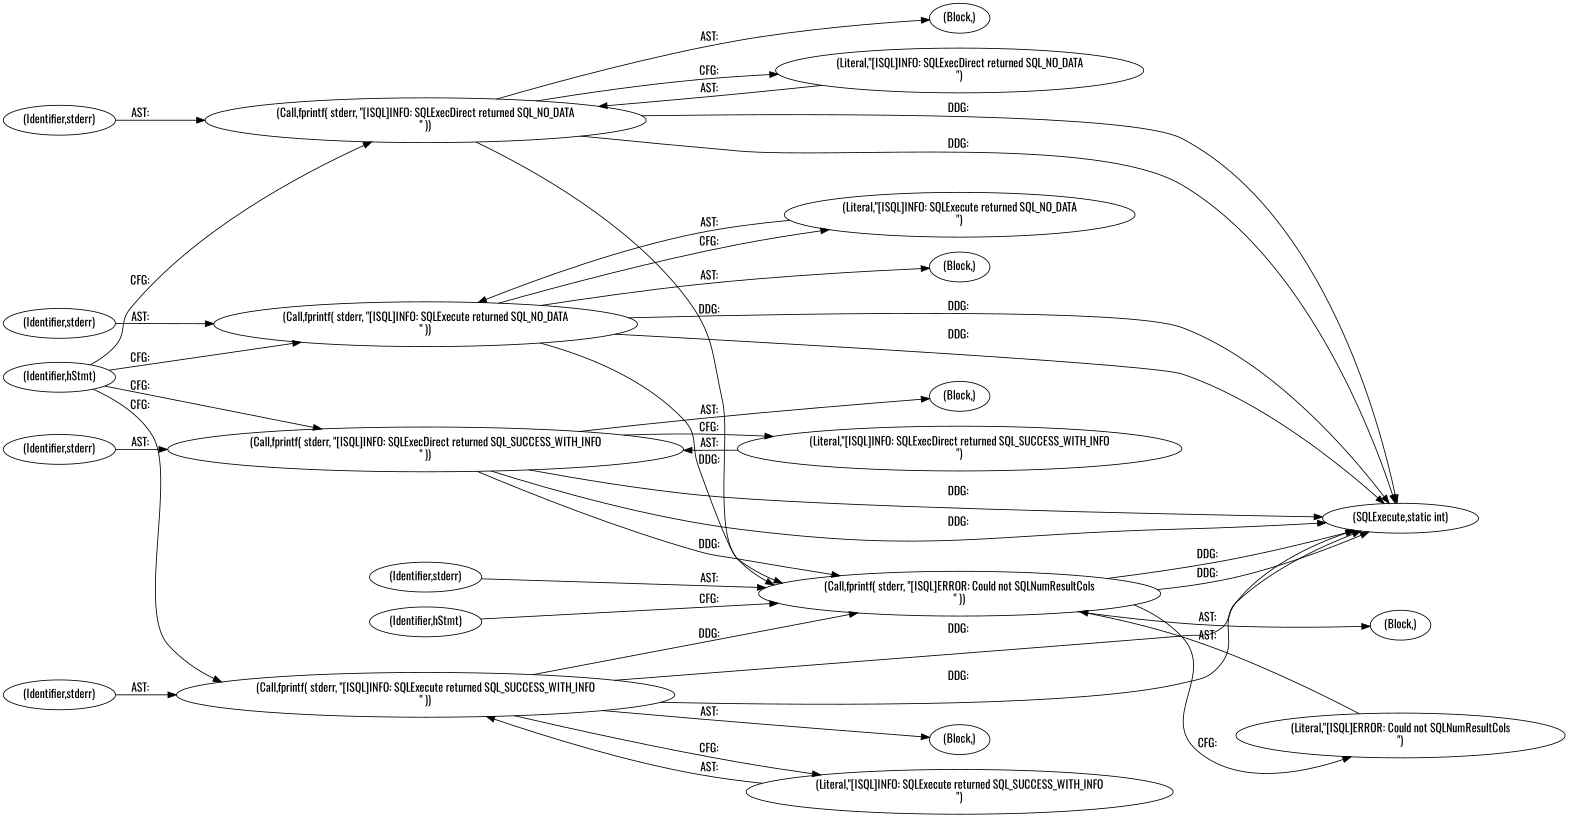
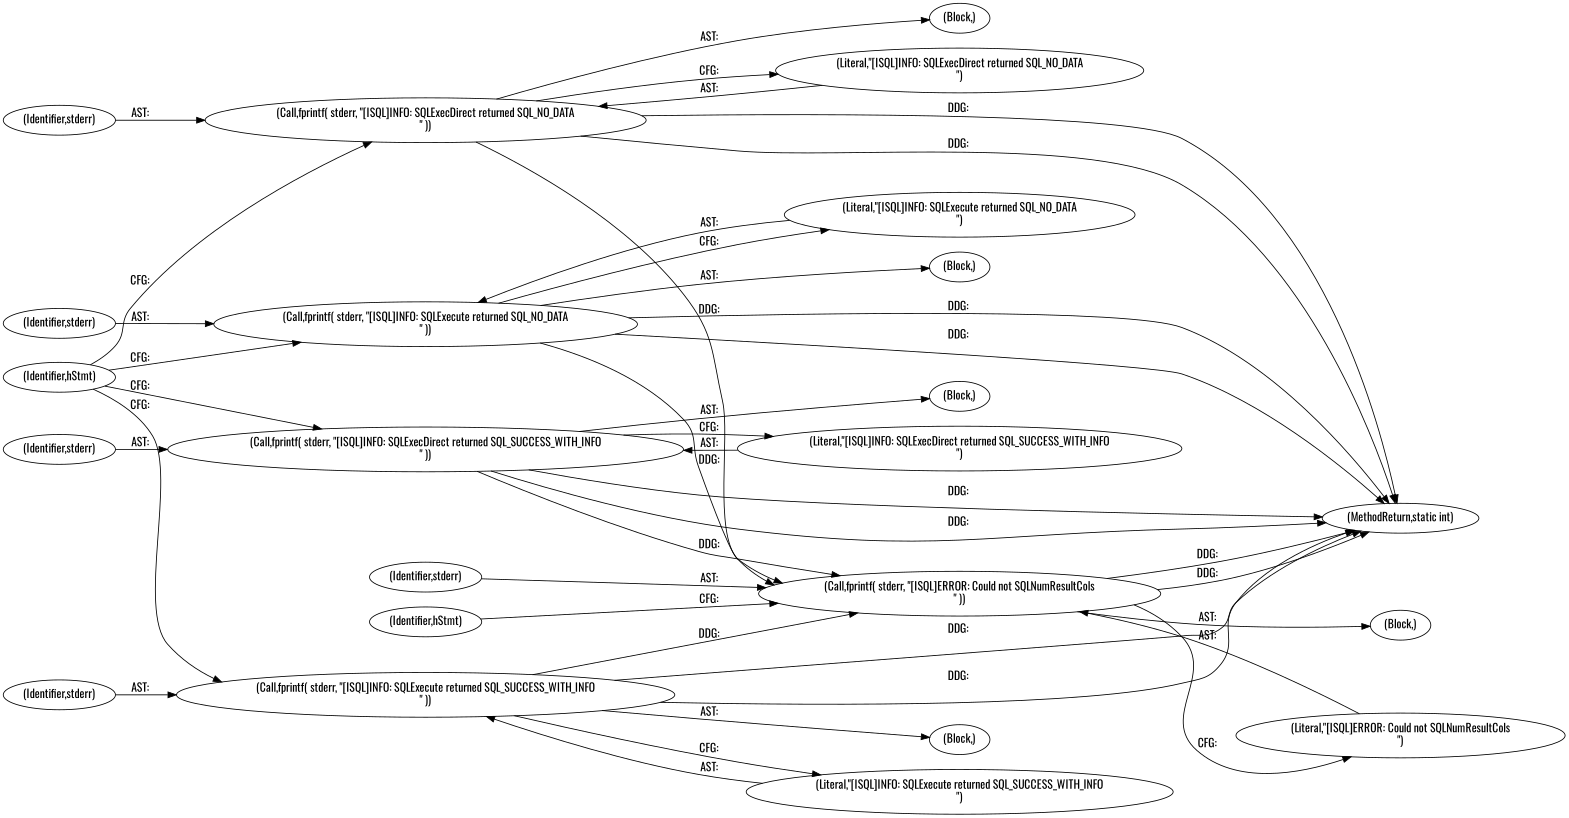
(1401, 518) -> (1401, 518)
